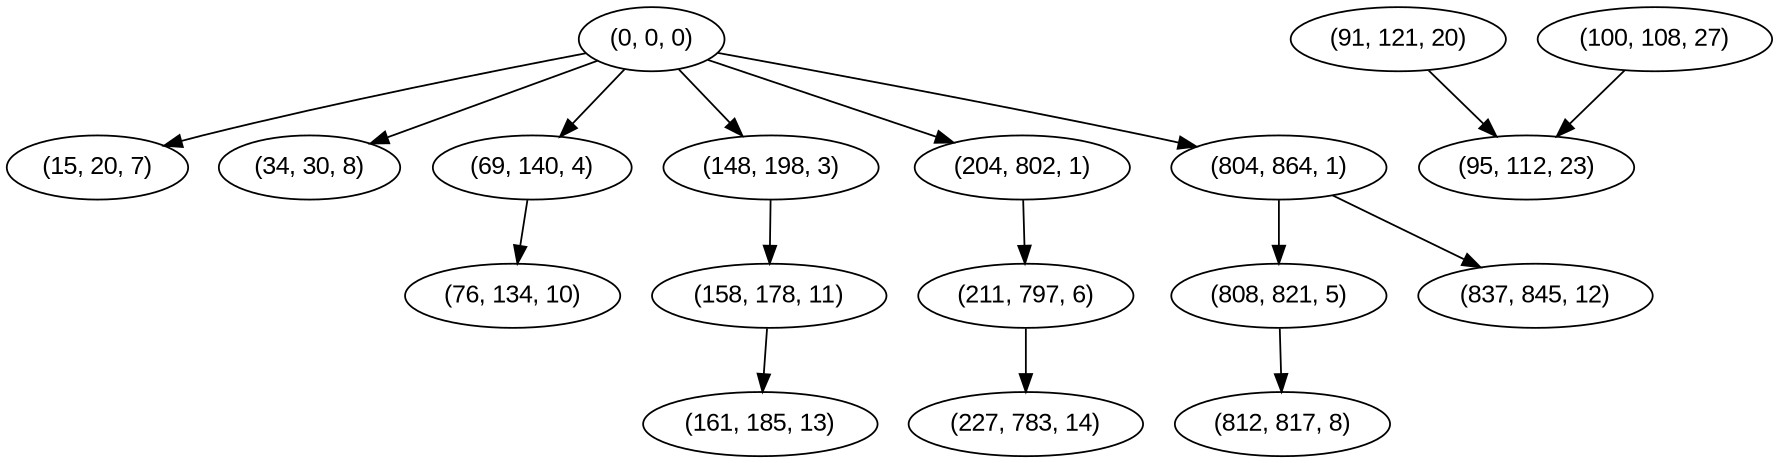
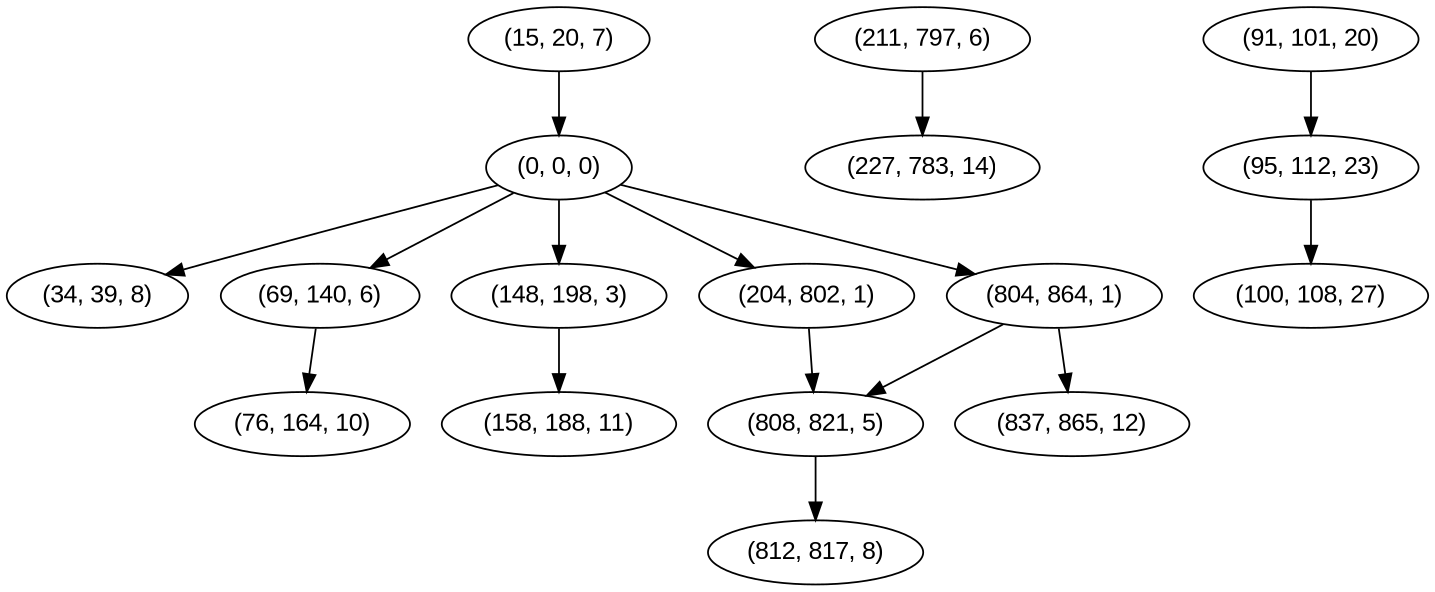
(1398, 39) -> (1311, 39)
(383, 94) -> (559, 95)
(1597, 97) -> (1311, 223)
(310, 168) -> (97, 296)
(532, 168) -> (320, 296)
(1024, 223) -> (811, 351)
(513, 296) -> (302, 424)
(769, 296) -> (559, 424)
(1536, 296) -> (1072, 424)
(760, 424) -> none
